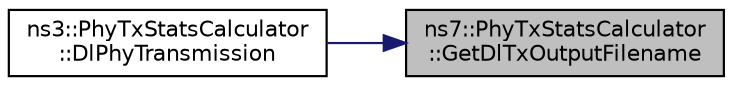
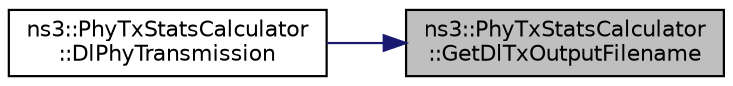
(565, 43) -> (565, 43)
